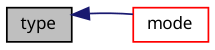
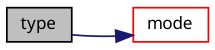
(111, 13) -> (94, 36)
